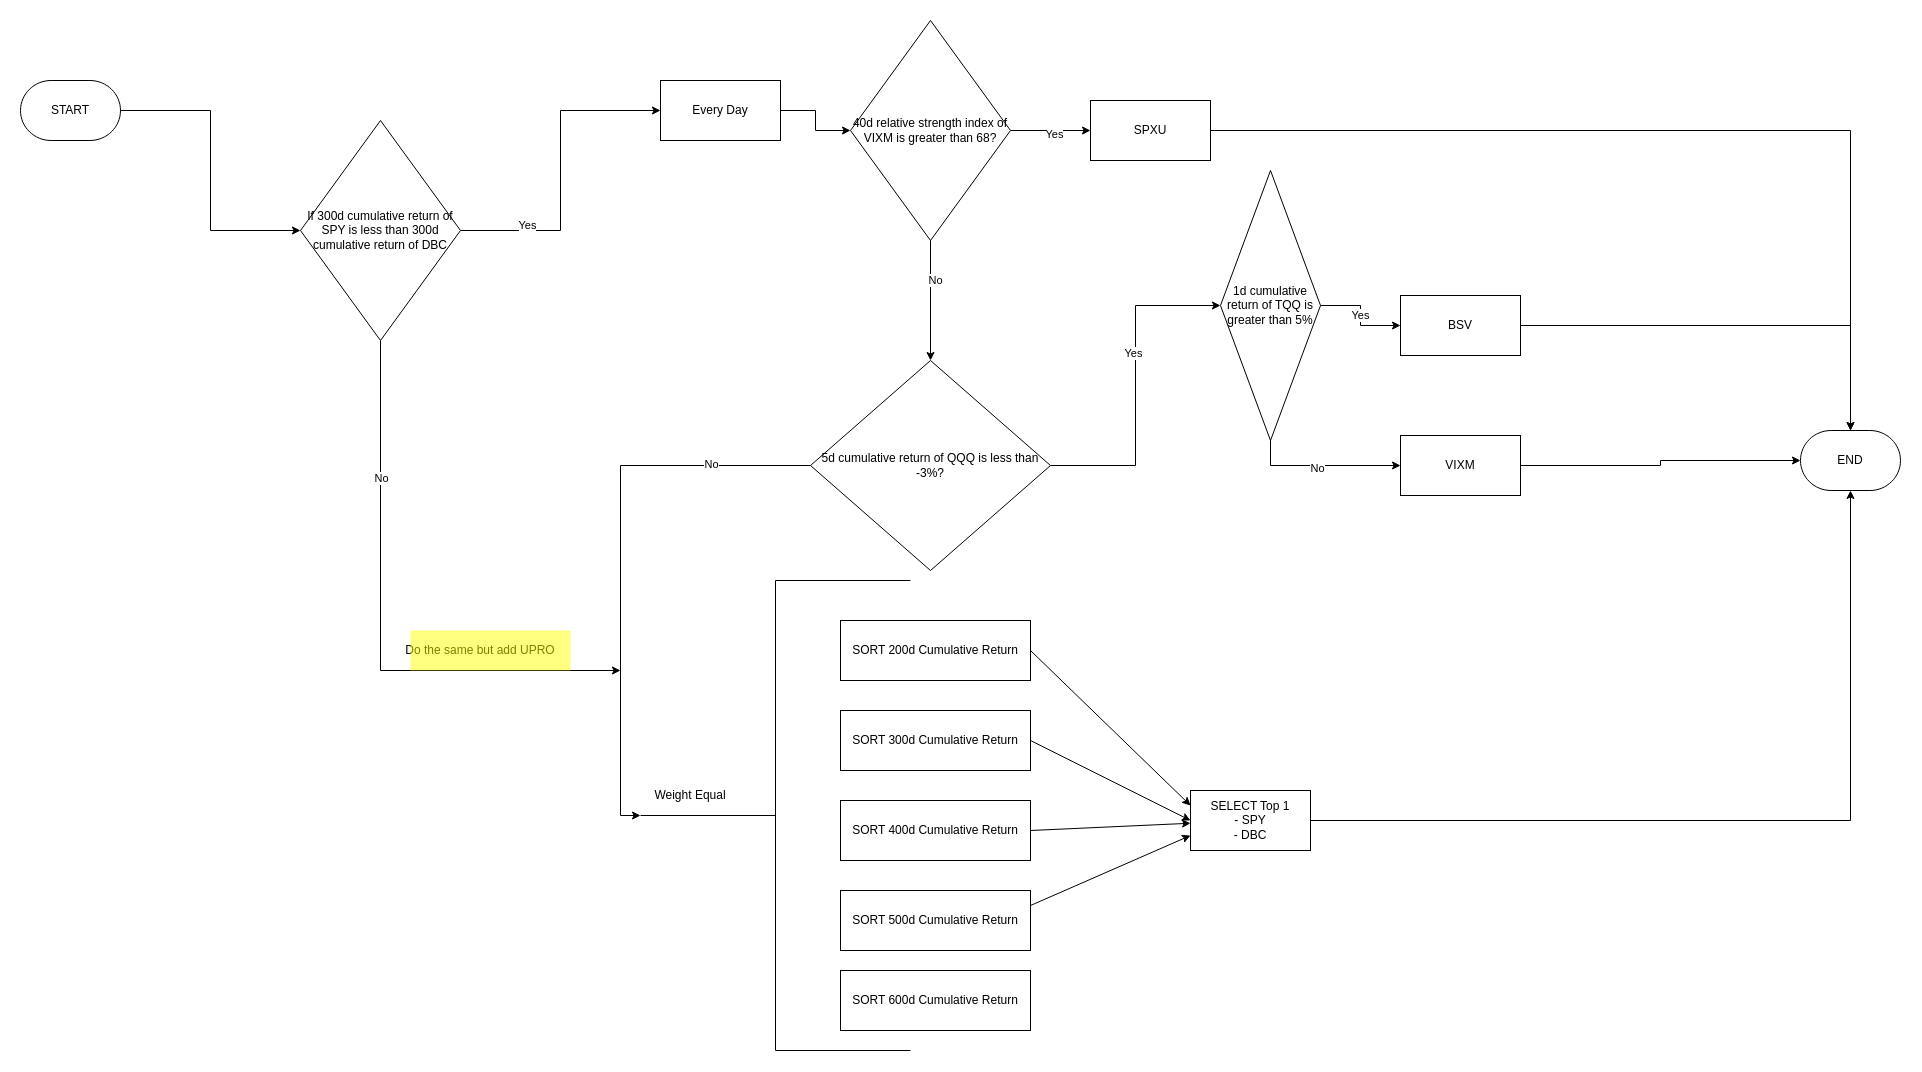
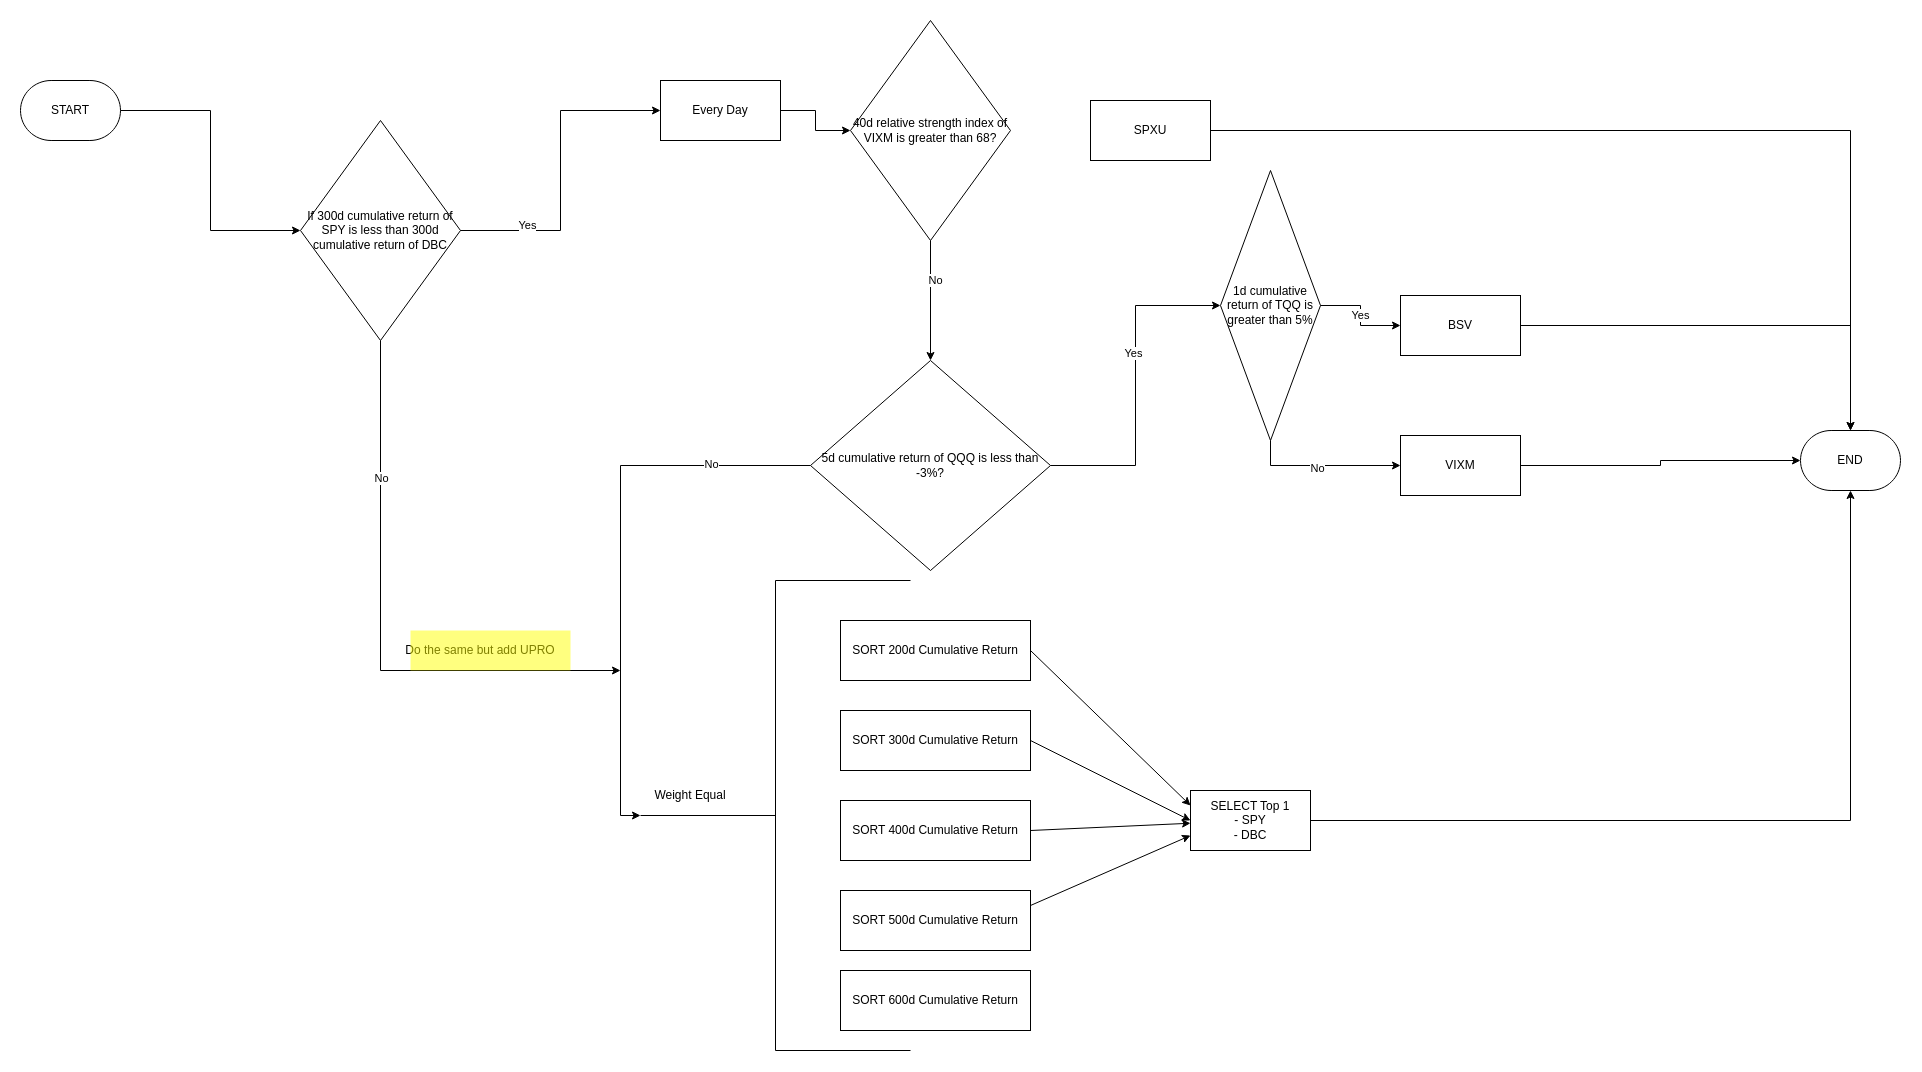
(1048, 131) -> none
